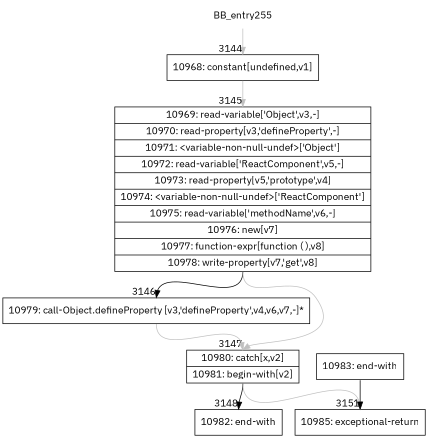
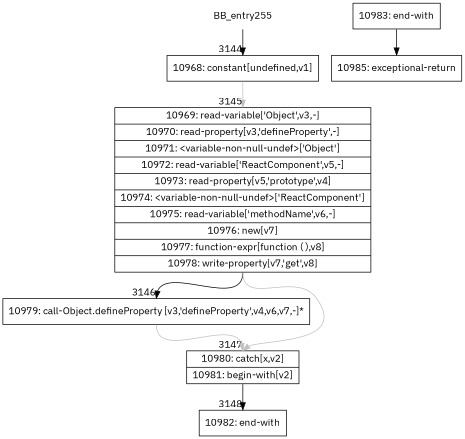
(243, 38) -> (243, 39)
(298, 397) -> none
